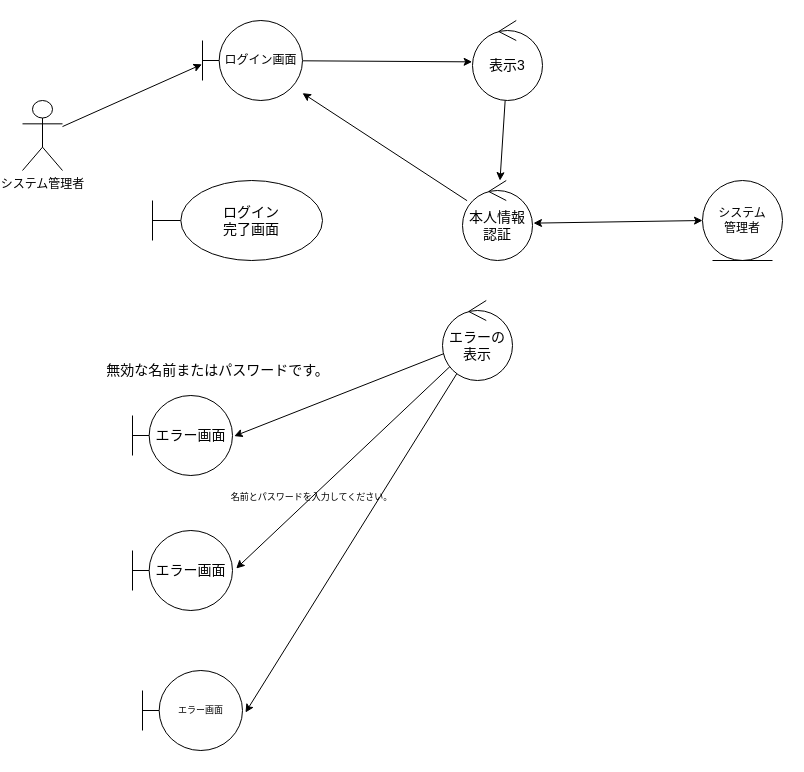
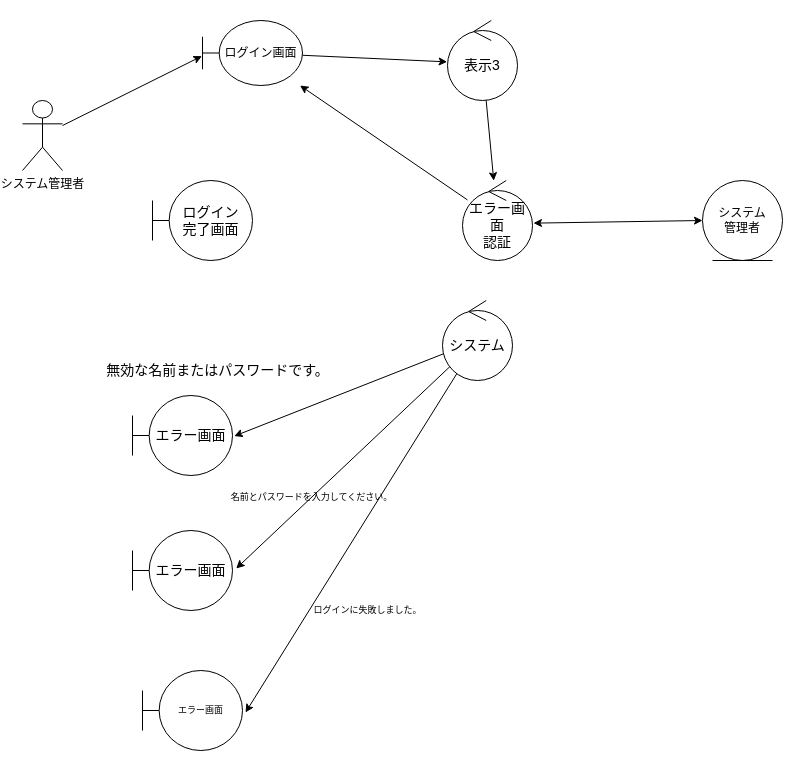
(253, 61) -> (253, 53)
(508, 61) -> (483, 61)
(238, 221) -> (203, 221)
(498, 226) -> (498, 226)
(478, 346) -> (478, 346)
none -> (368, 611)
